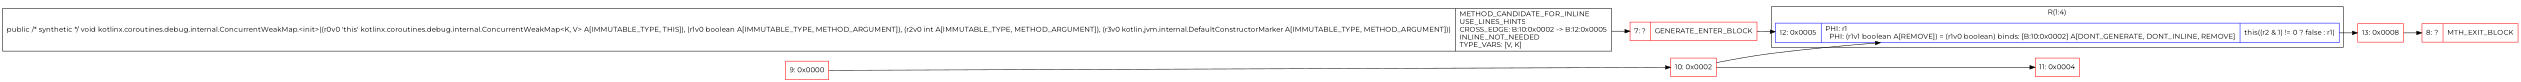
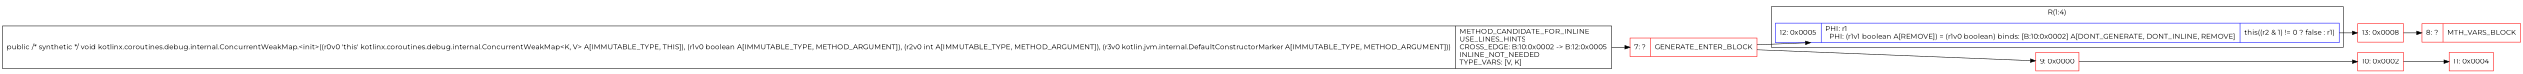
(2481, 33) -> (2482, 33)
(1796, 51) -> none
none -> (1894, 55)
